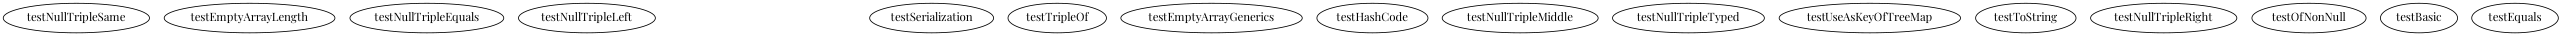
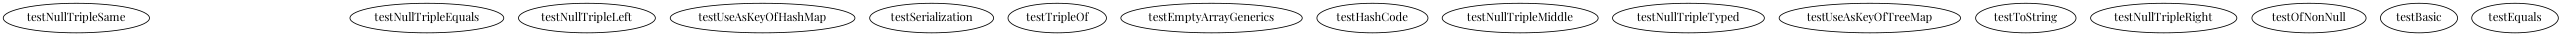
(250, 18) -> none
none -> (763, 18)
